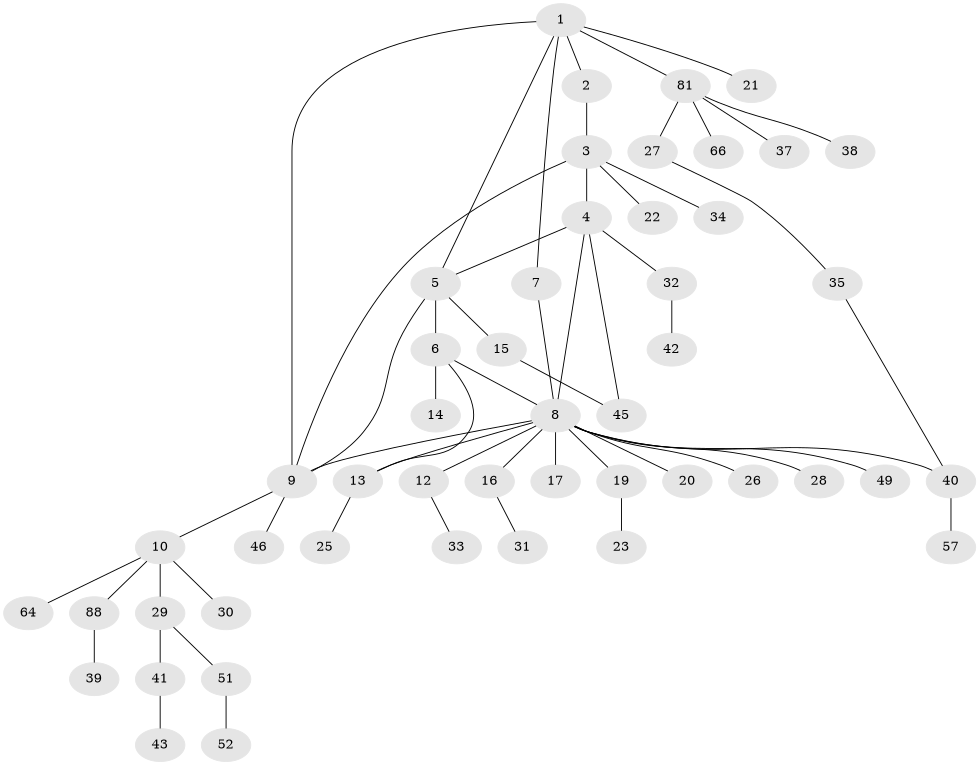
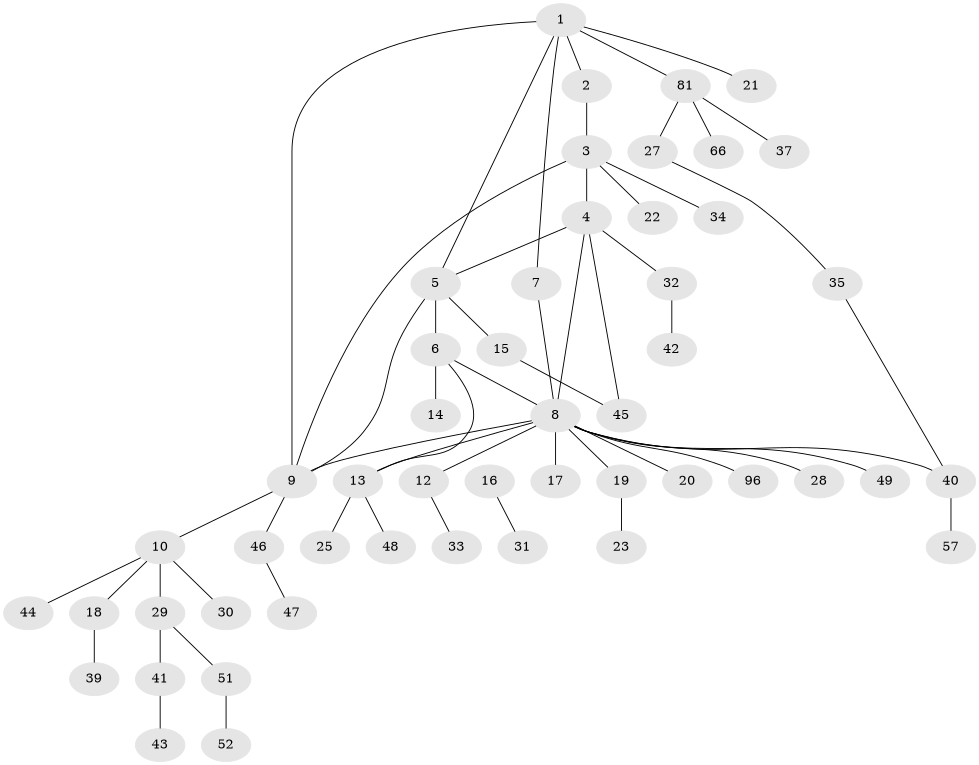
(850, 152) -> none
(523, 448) -> none
(753, 481) -> (753, 481)
none -> (391, 547)
(28, 613) -> (28, 613)
(94, 613) -> (94, 613)
none -> (292, 613)
